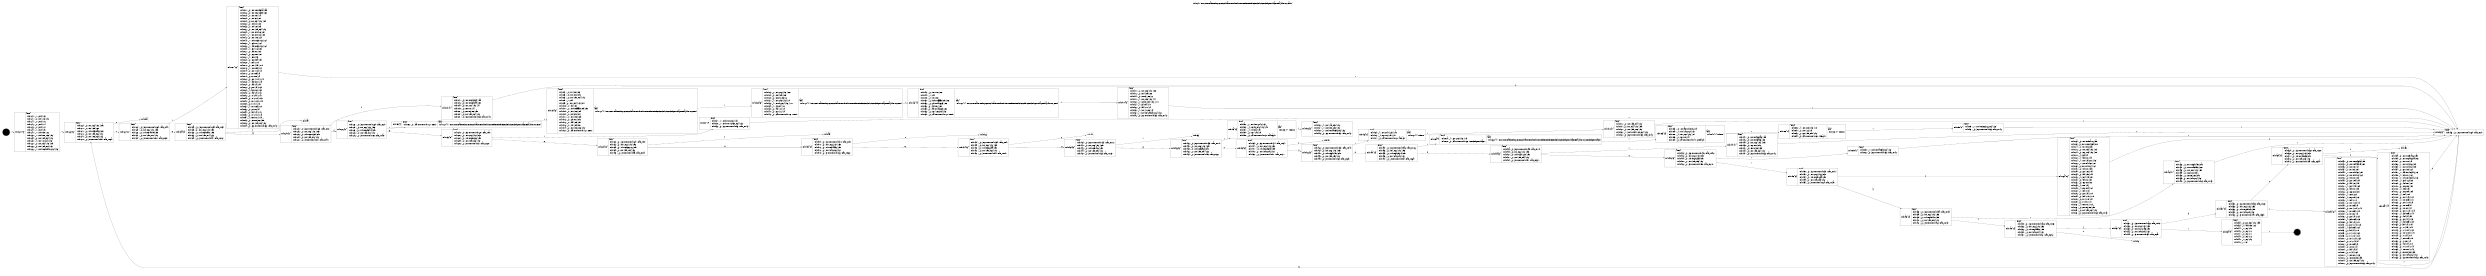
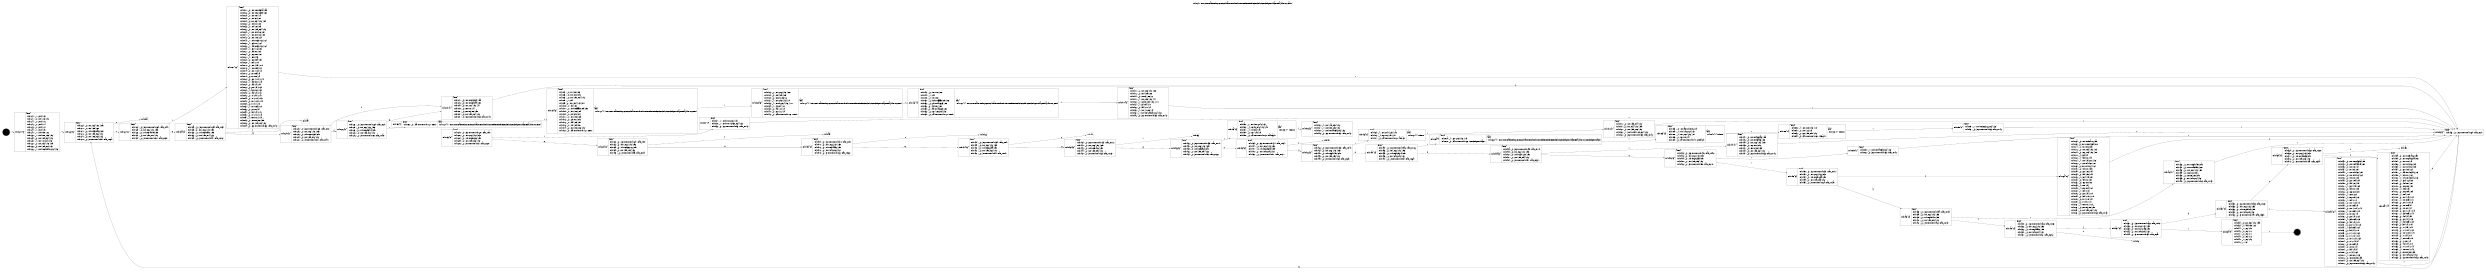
(414, 134) -> (413, 116)
